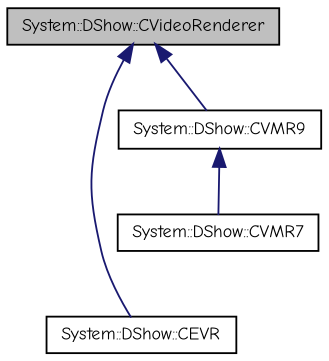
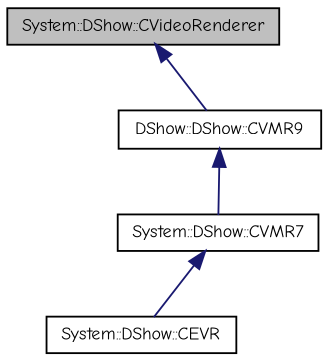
(220, 130) -> (220, 130)
(92, 190) -> (174, 291)
